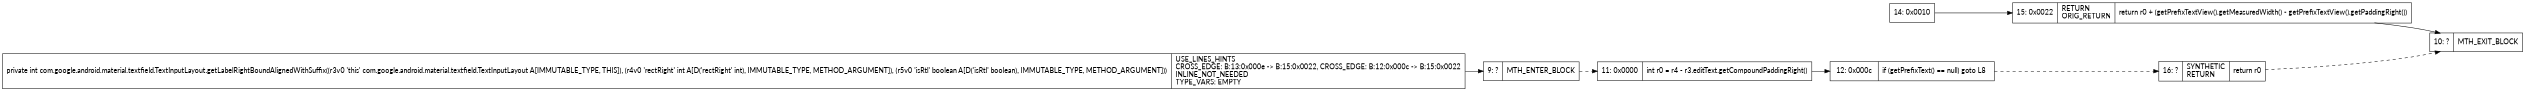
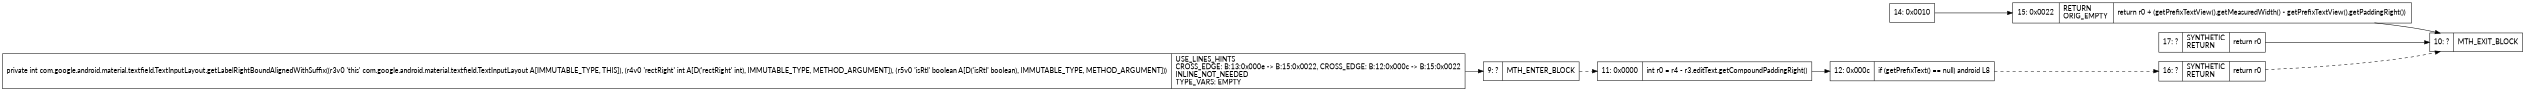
(2086, 16) -> (2086, 16)
none -> (2212, 42)
(1934, 71) -> (1934, 71)
